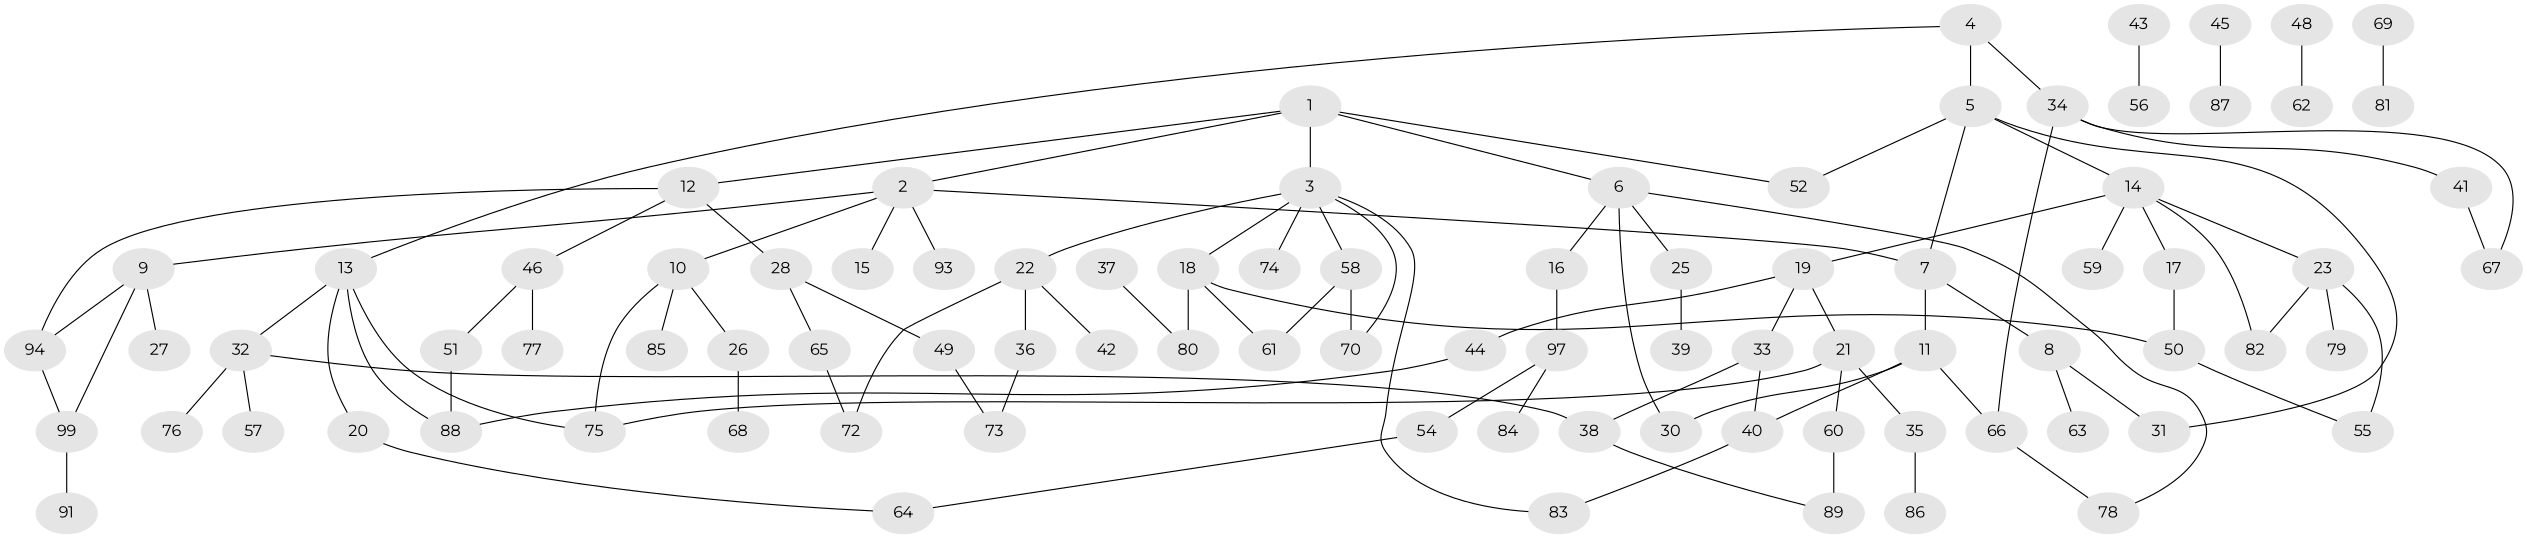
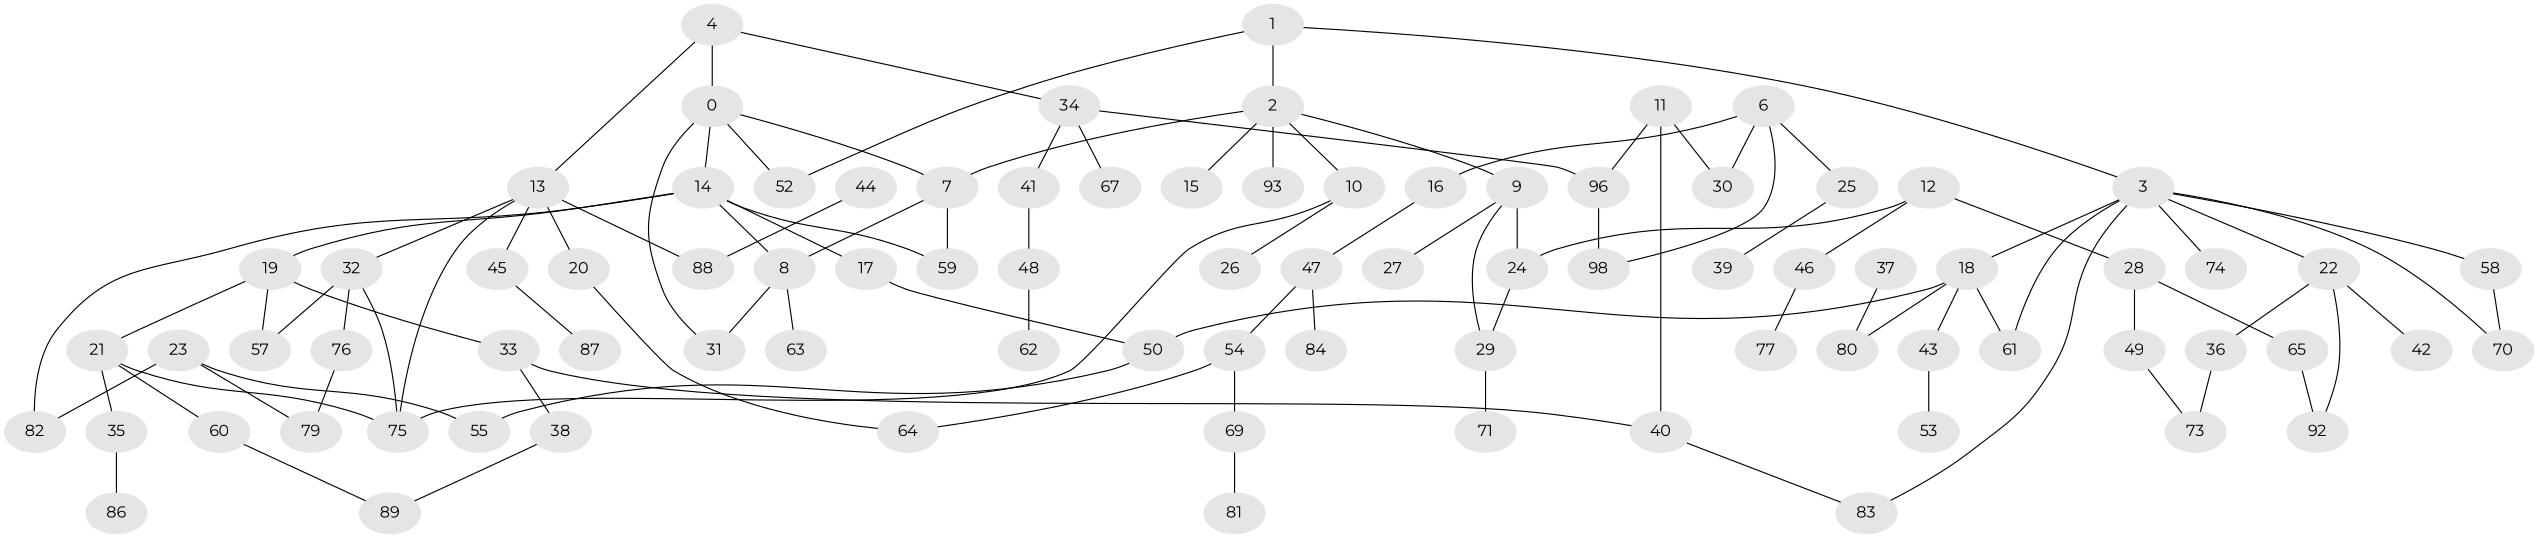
(1971, 106) -> (712, 106)
(2139, 106) -> (1929, 432)
(999, 147) -> none
(1465, 147) -> none
none -> (518, 228)
(2228, 228) -> (744, 228)
(2476, 228) -> (1029, 228)
(1636, 304) -> (265, 310)
(1925, 309) -> (947, 228)
none -> (1948, 310)
(1307, 313) -> (2053, 254)
(35, 350) -> (1517, 269)
(451, 350) -> none
(657, 350) -> none
(1557, 350) -> (1311, 269)
(920, 376) -> (387, 348)
none -> (329, 384)
none -> (1235, 391)
(67, 432) -> (1486, 350)
(738, 432) -> none
(851, 432) -> (2318, 432)
(1997, 432) -> (1599, 188)
(67, 513) -> (1486, 432)
(2108, 513) -> (1599, 269)
